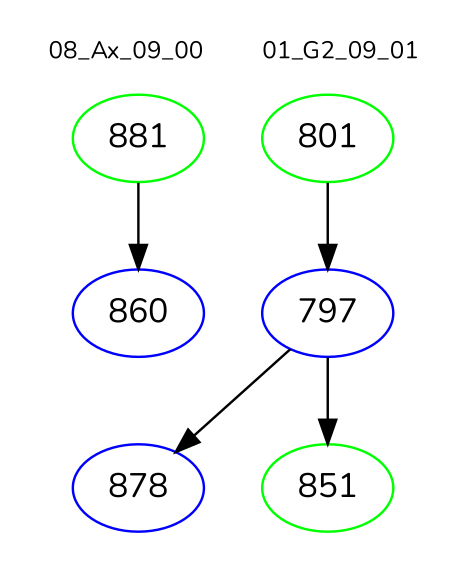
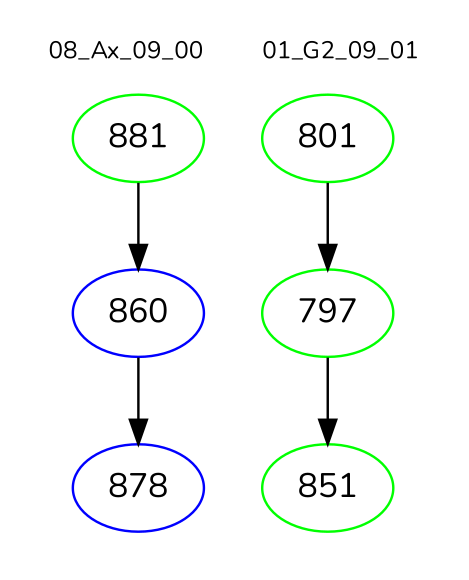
(328, 313) -> (328, 313)
(259, 377) -> (138, 389)
